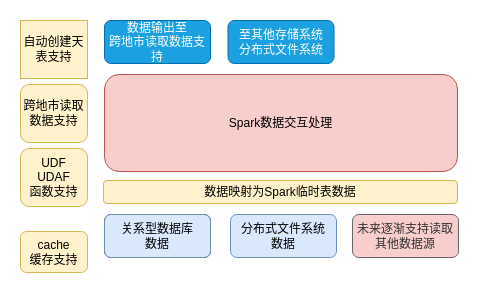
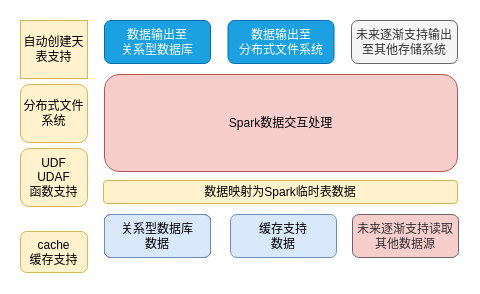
none -> (405, 42)
(158, 43) -> (158, 43)
(282, 43) -> (282, 43)
(54, 114) -> (54, 114)
(284, 237) -> (284, 237)
